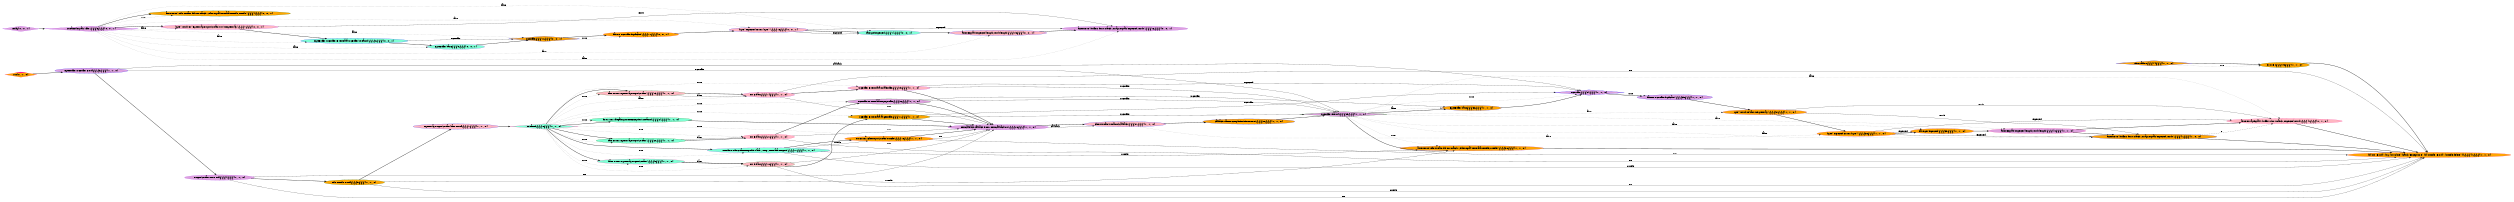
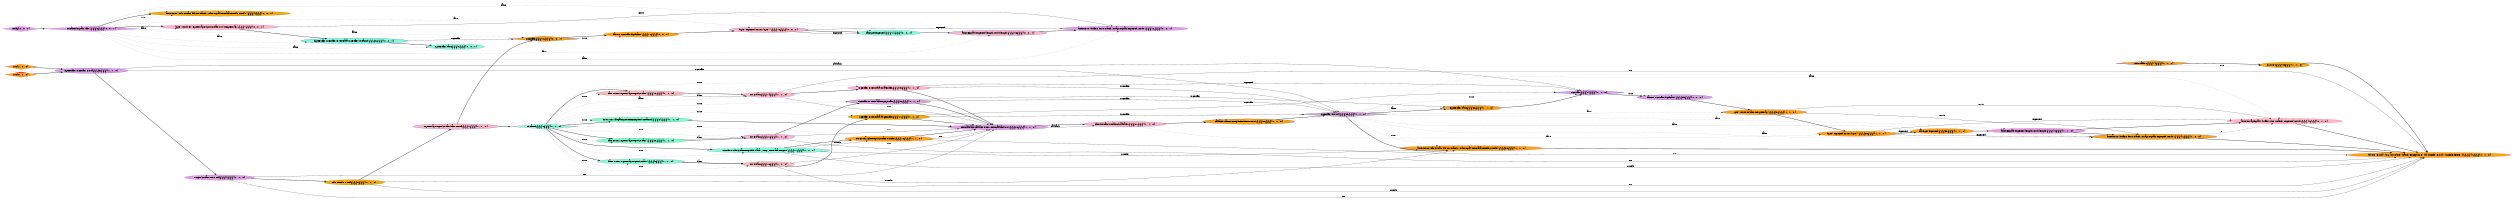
(502, 43) -> (485, 74)
none -> (21, 67)
(769, 137) -> (769, 137)
